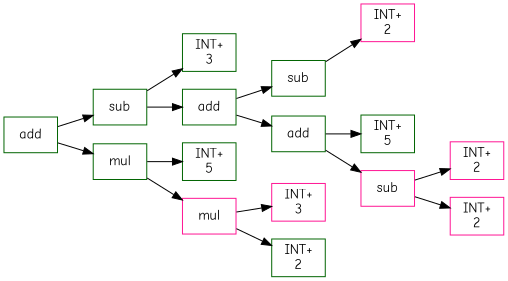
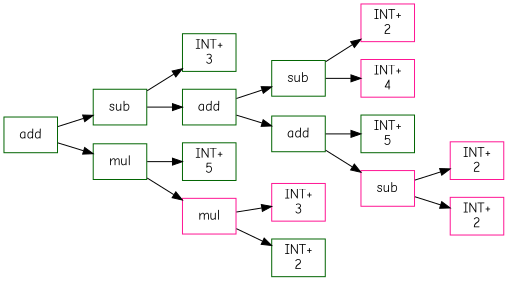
none -> (388, 78)
